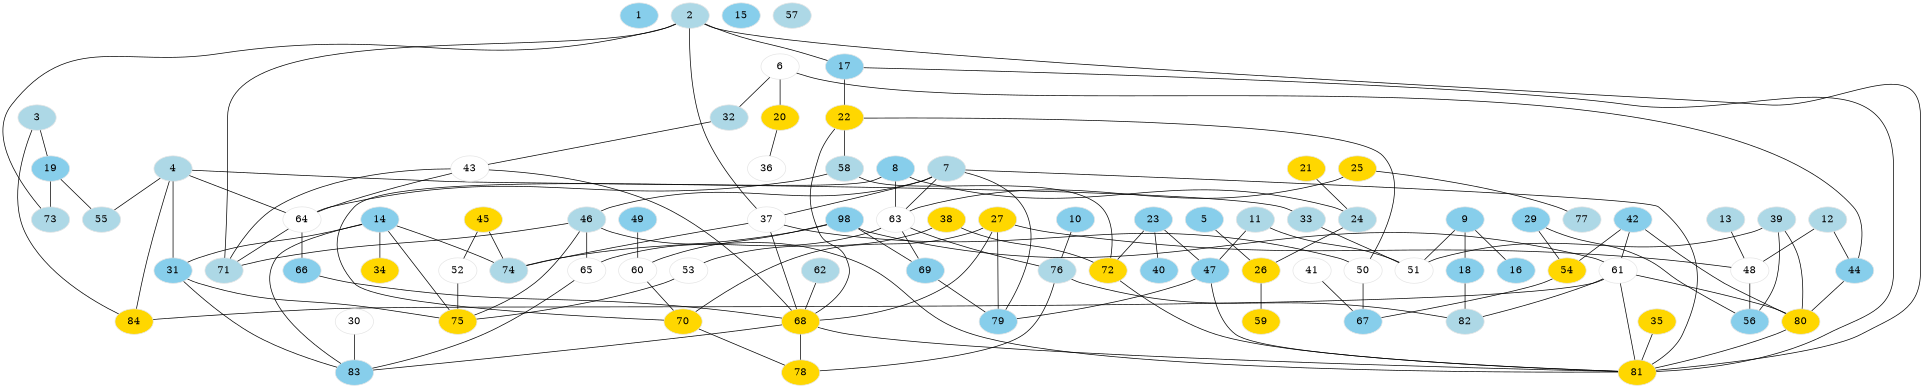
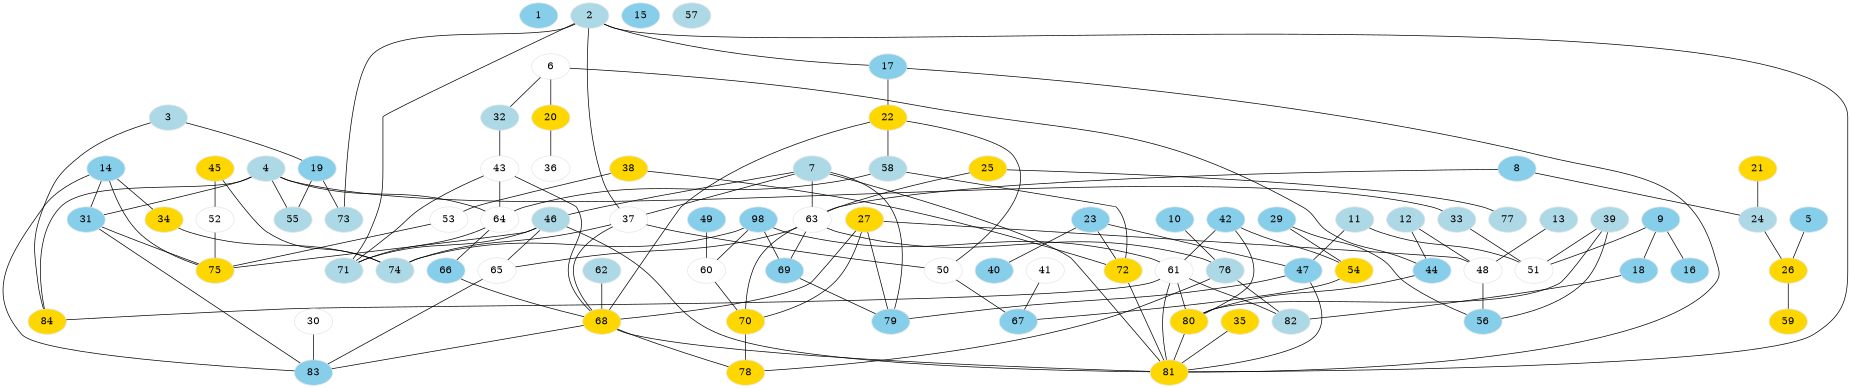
(352, 210) -> (758, 260)
(448, 244) -> (280, 245)
